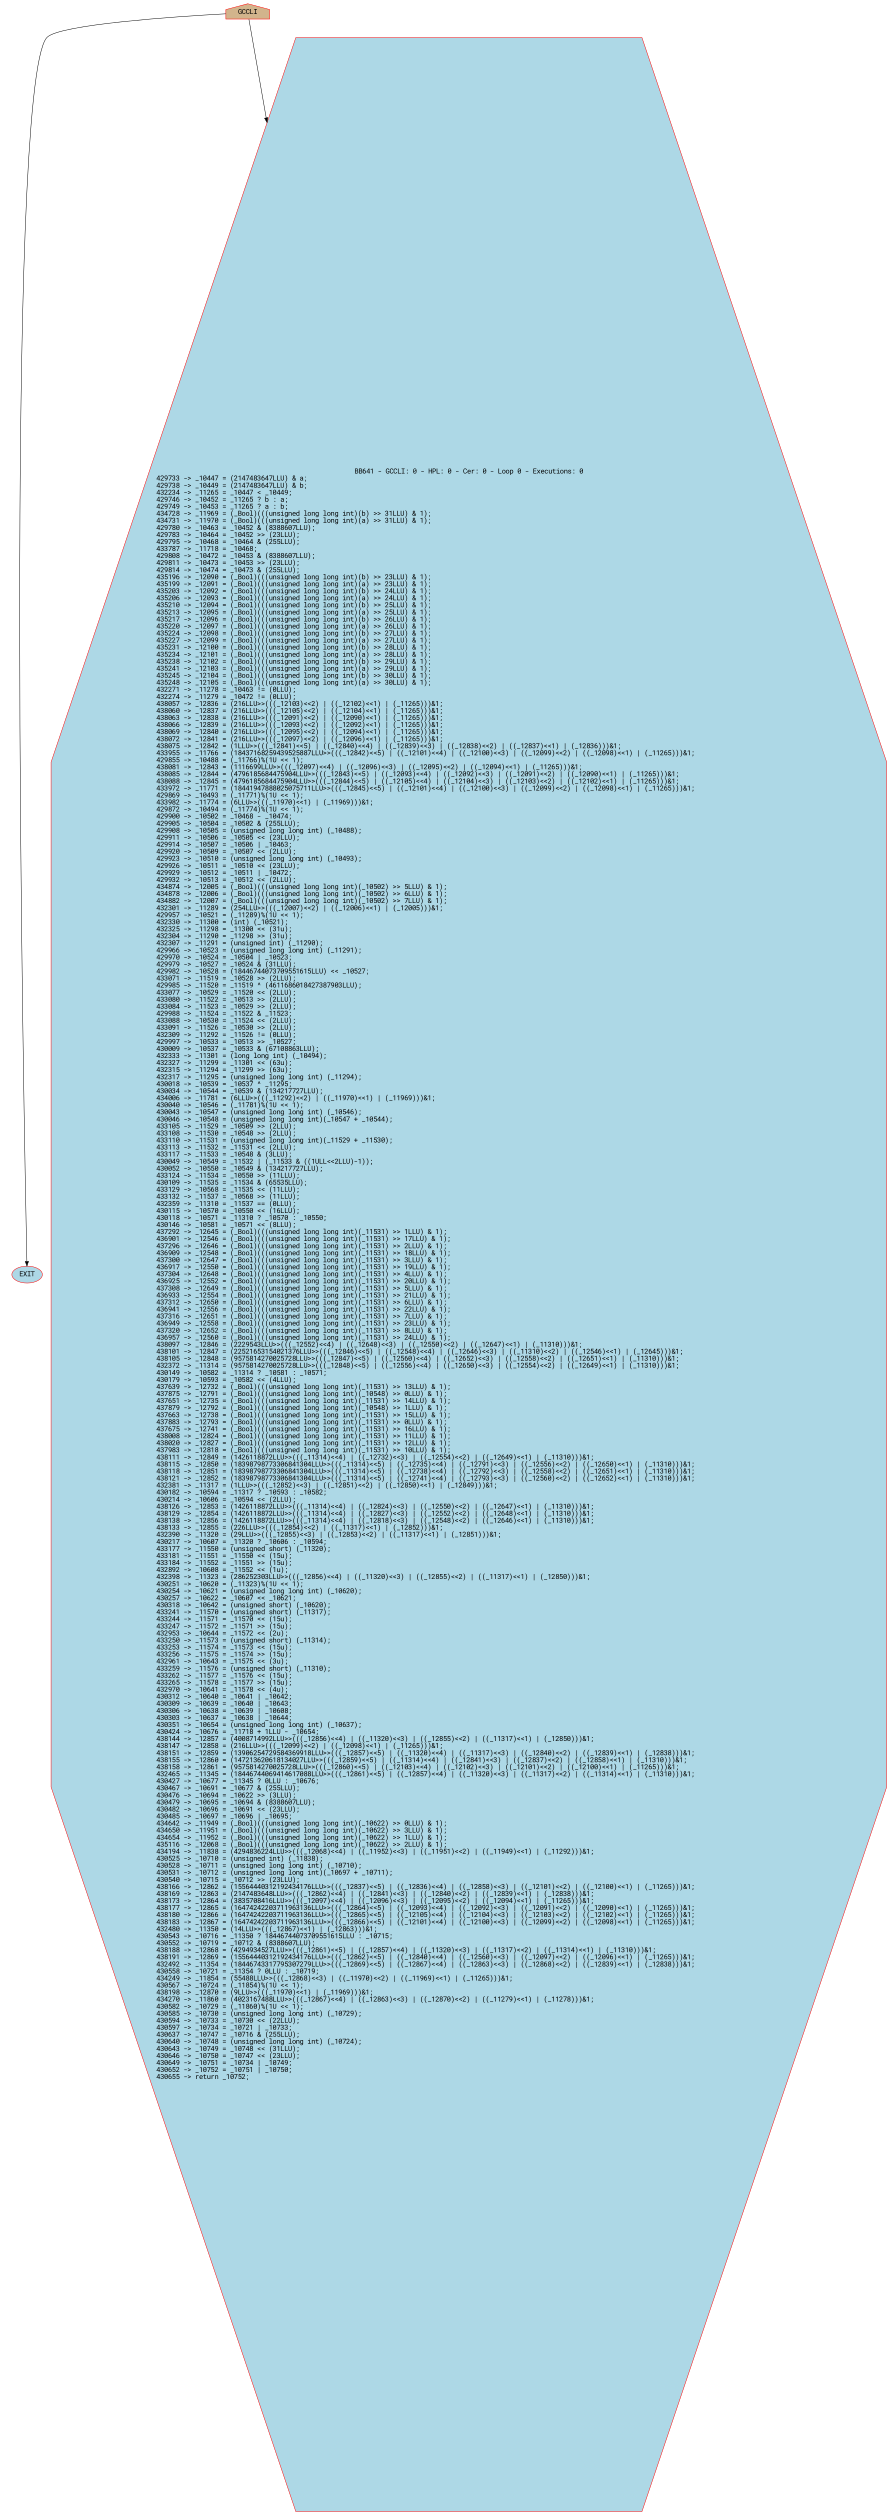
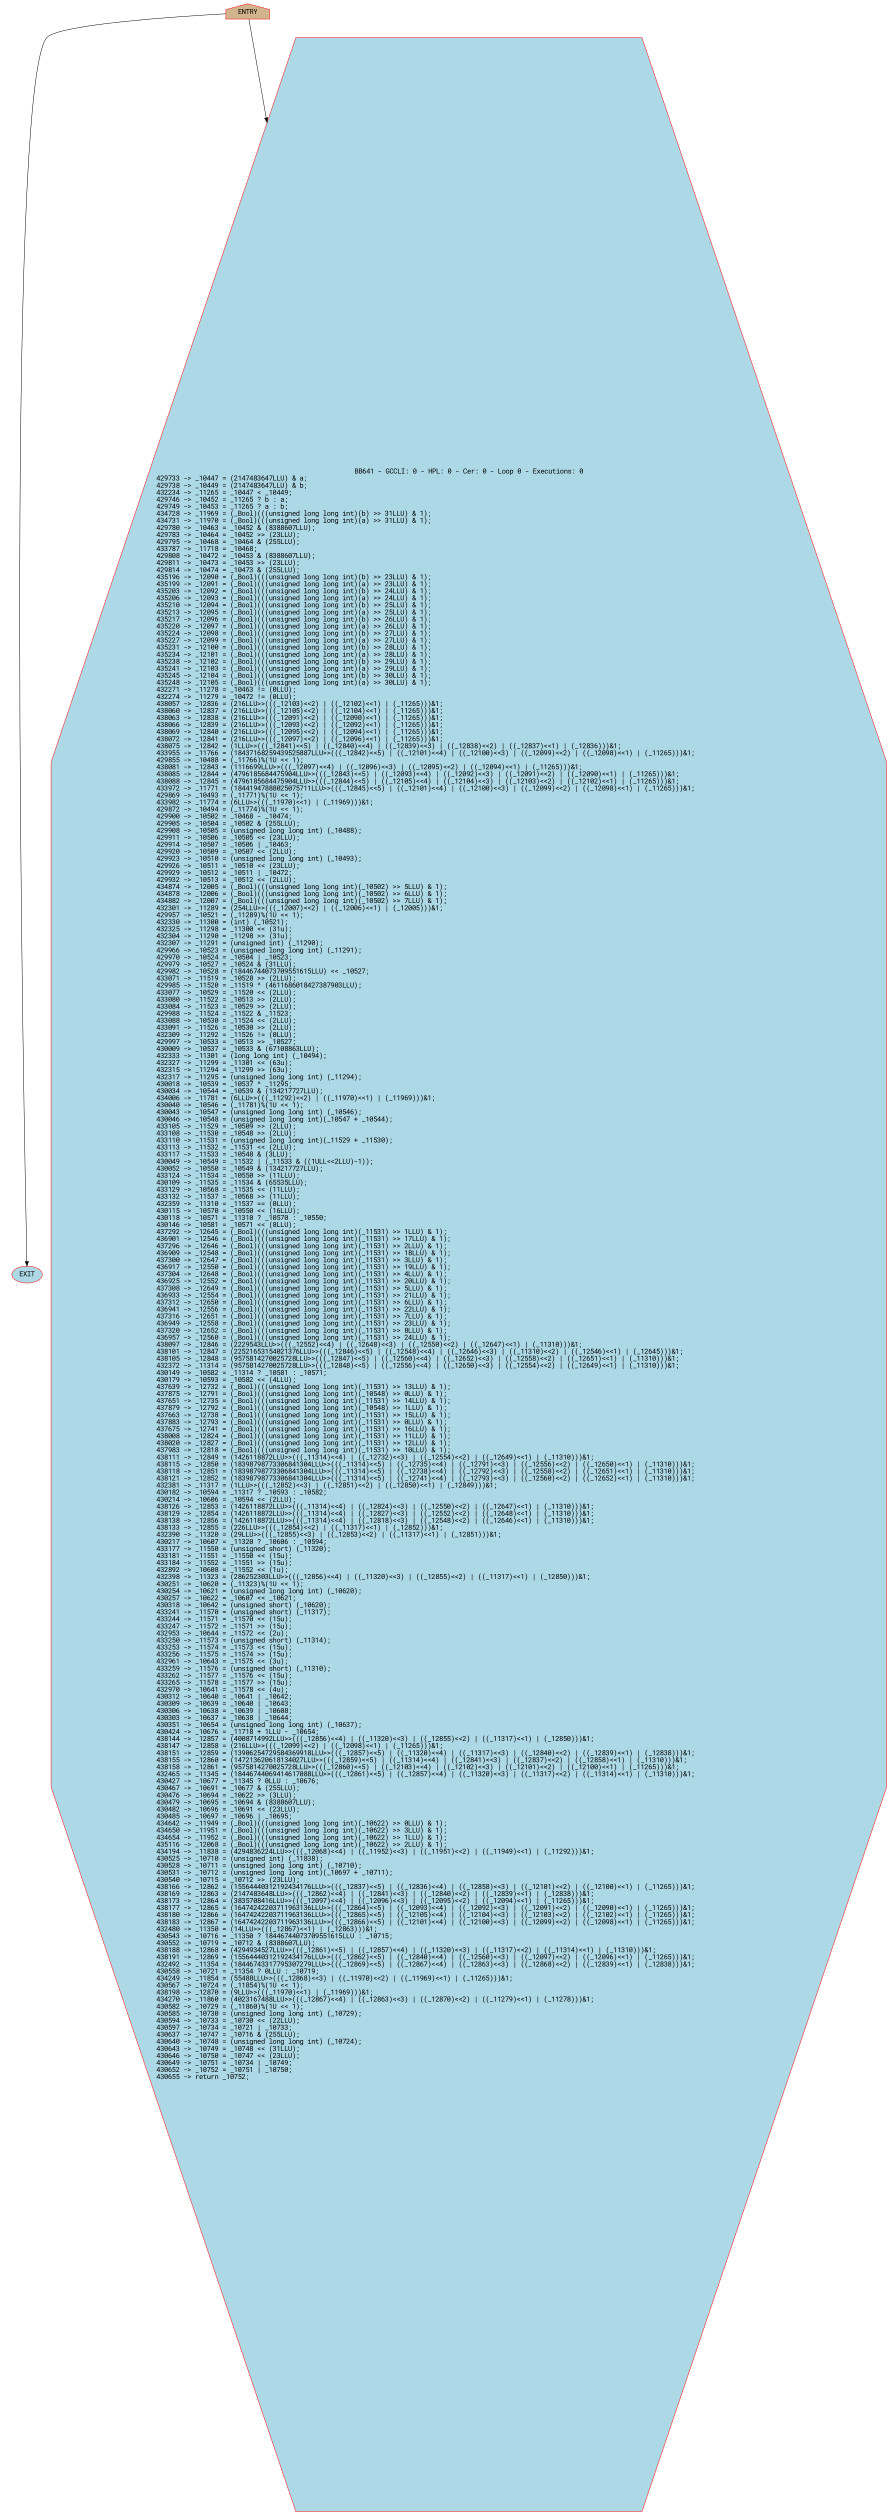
(248, 12) -> (248, 12)
